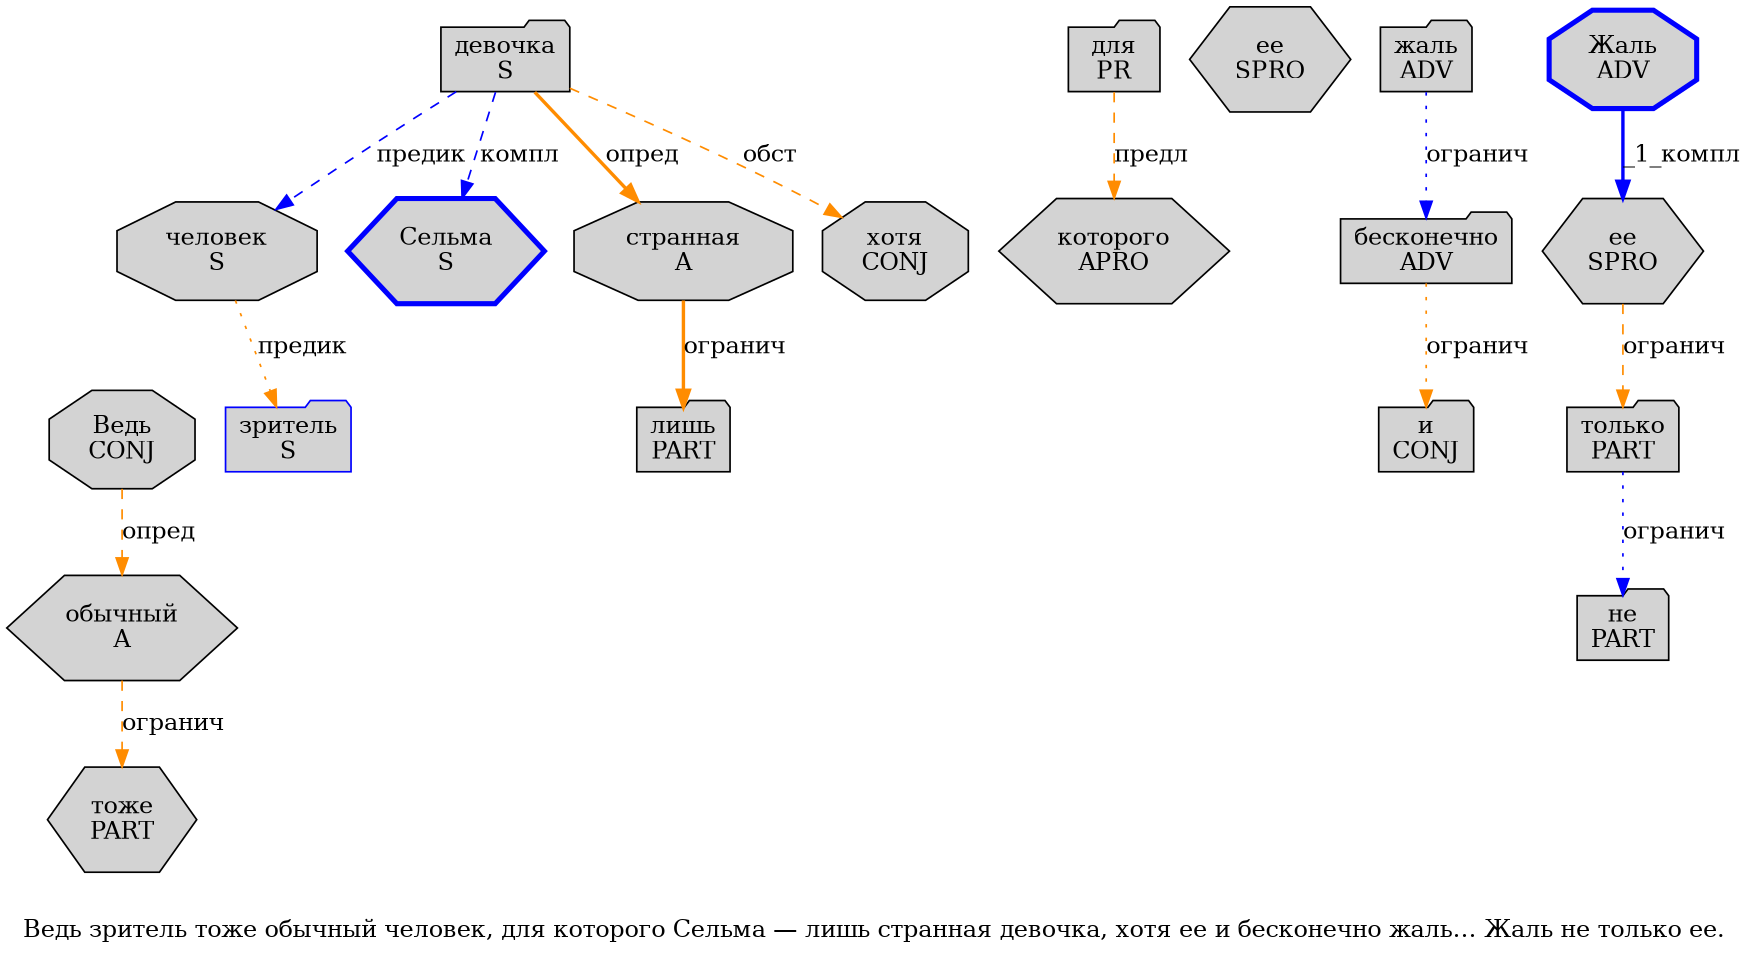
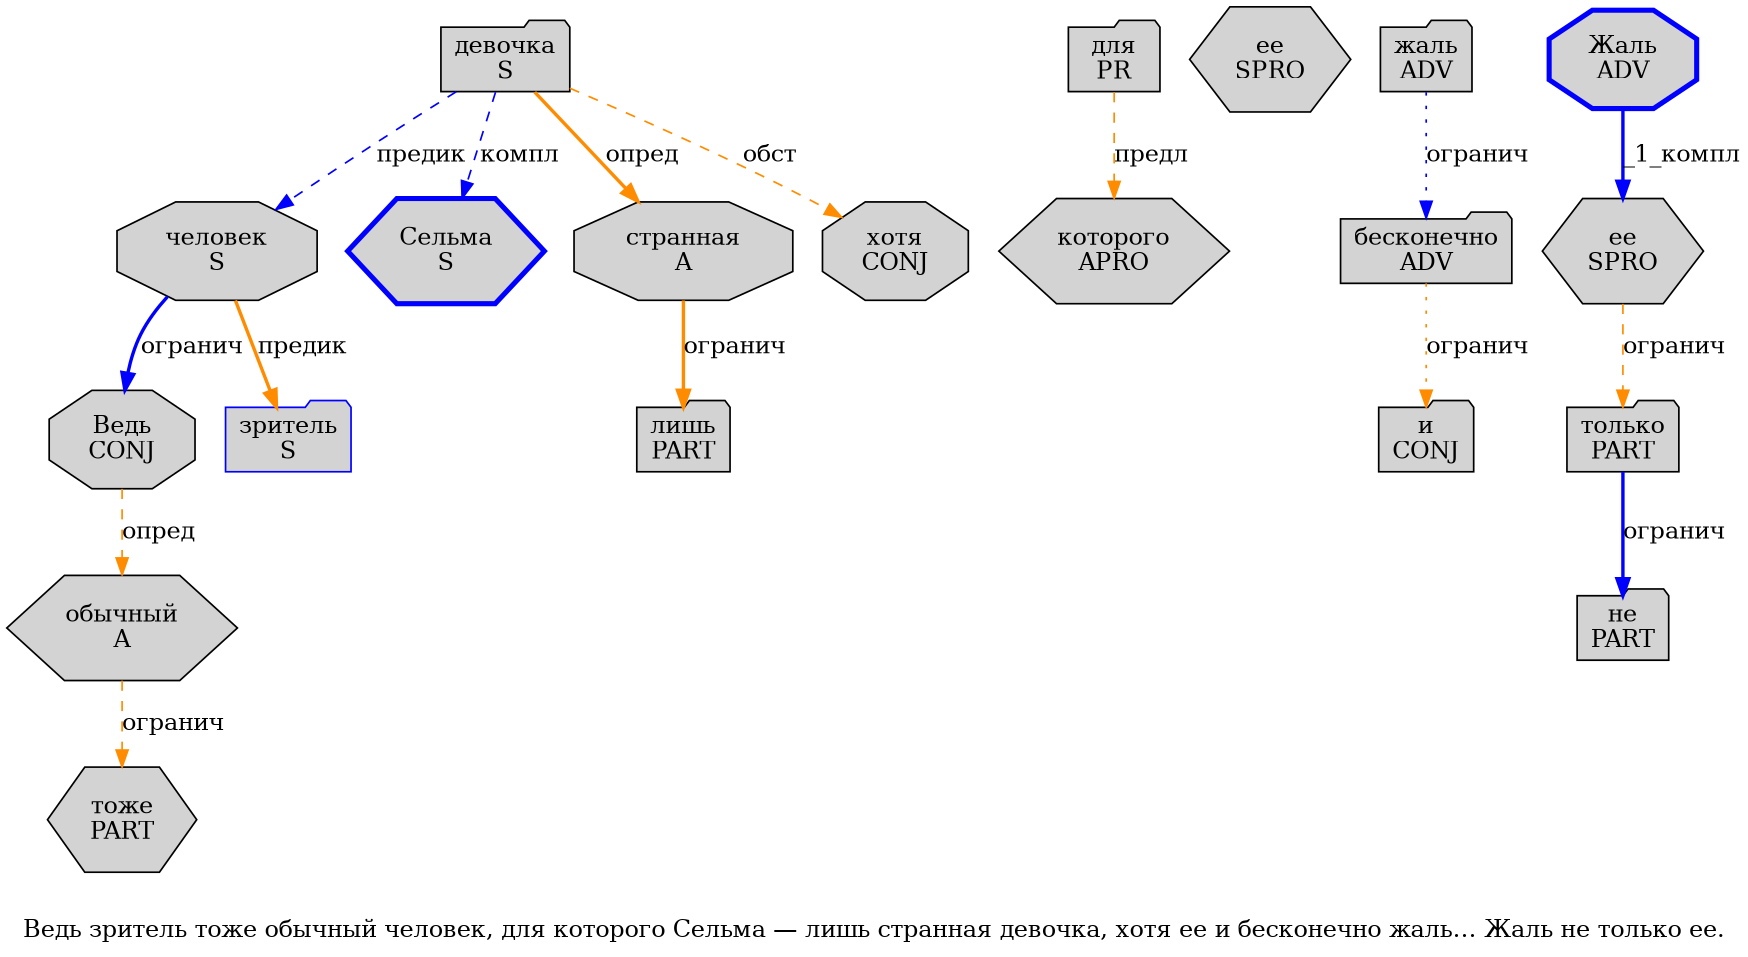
none -> (142, 332)
(253, 346) -> (253, 346)
(1623, 525) -> (1623, 525)
